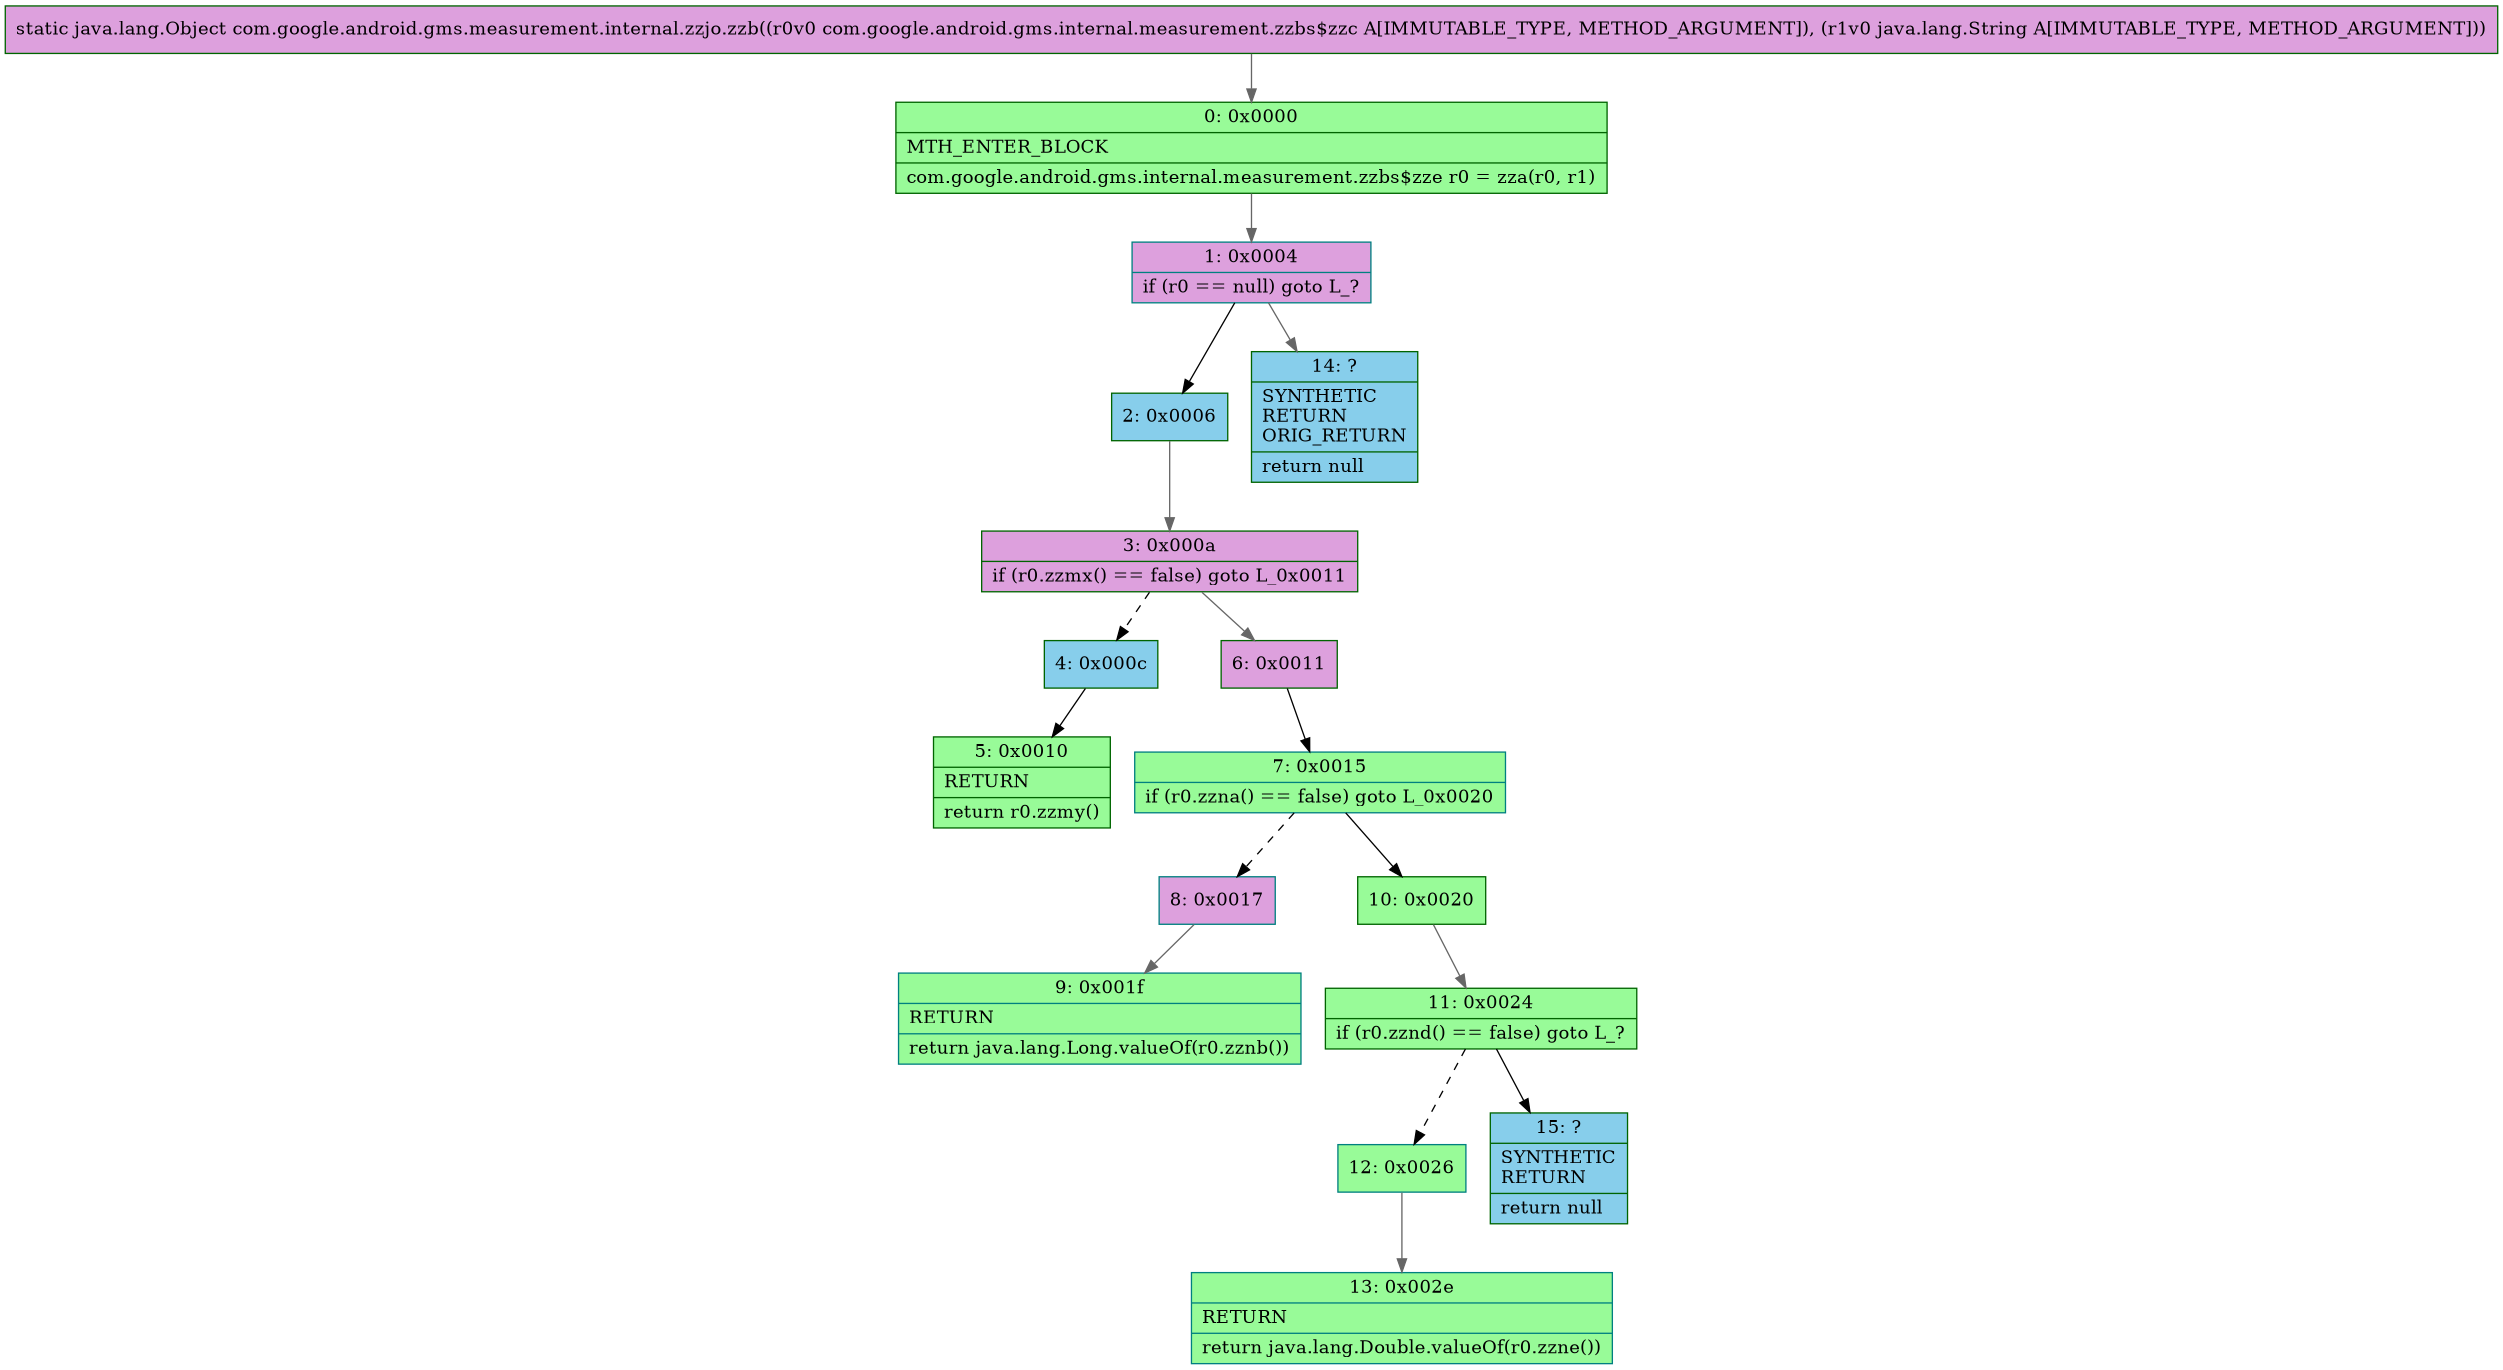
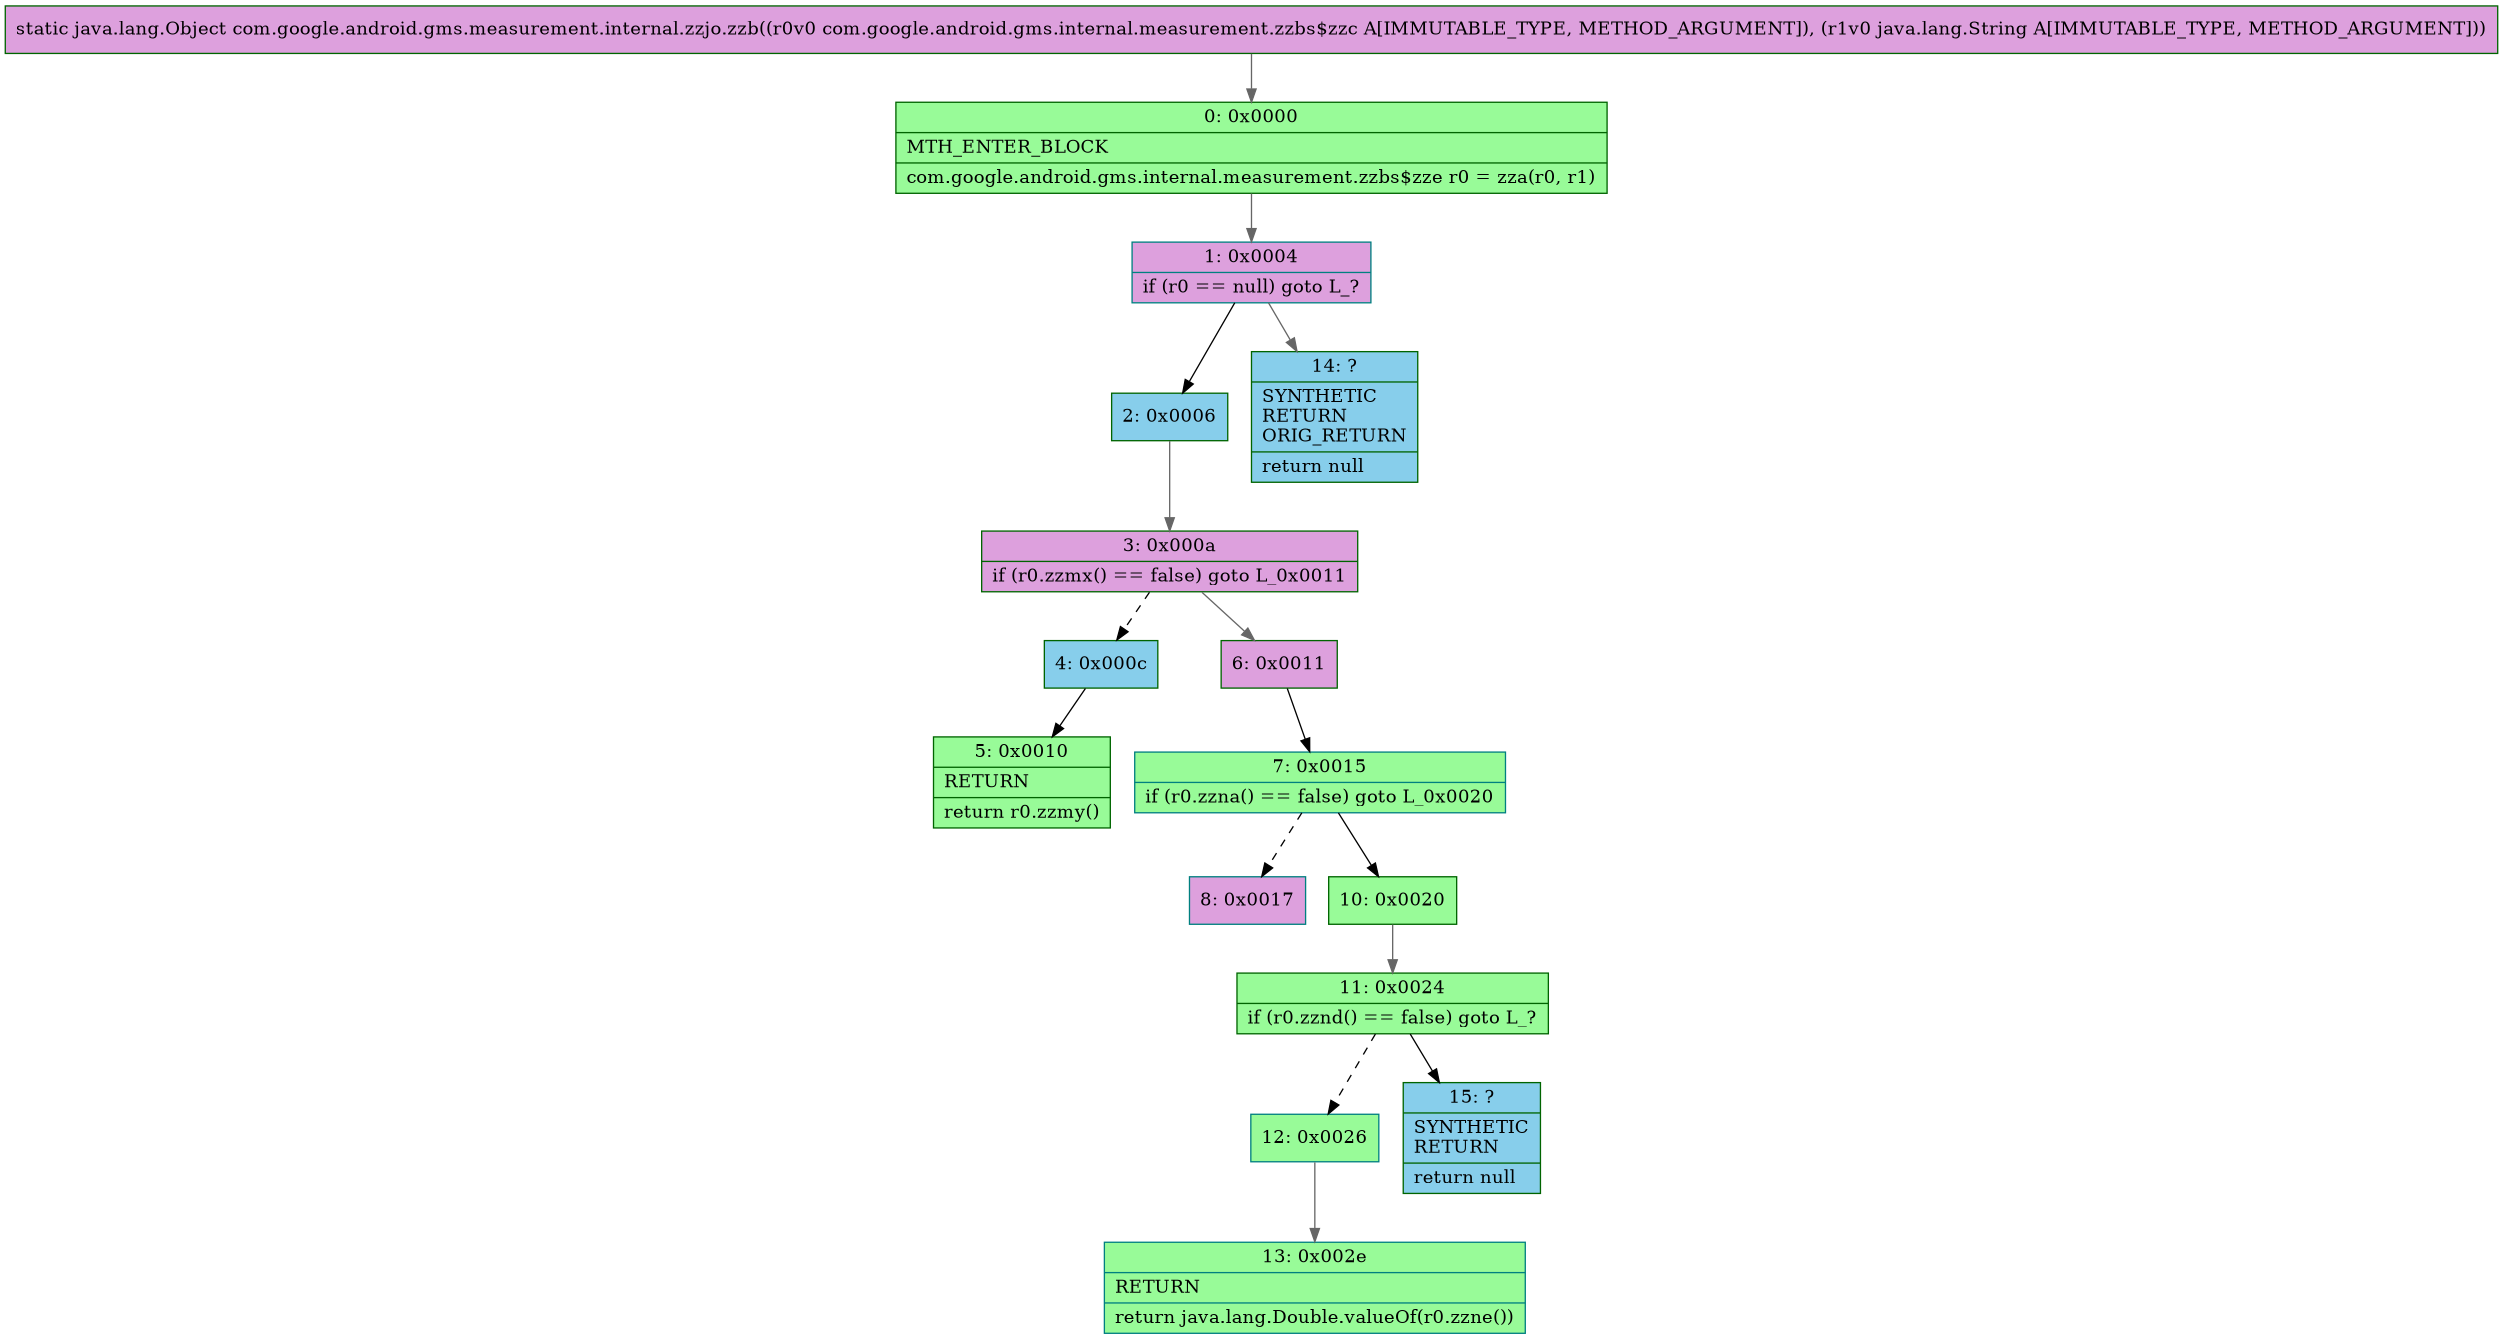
(1100, 1019) -> none
